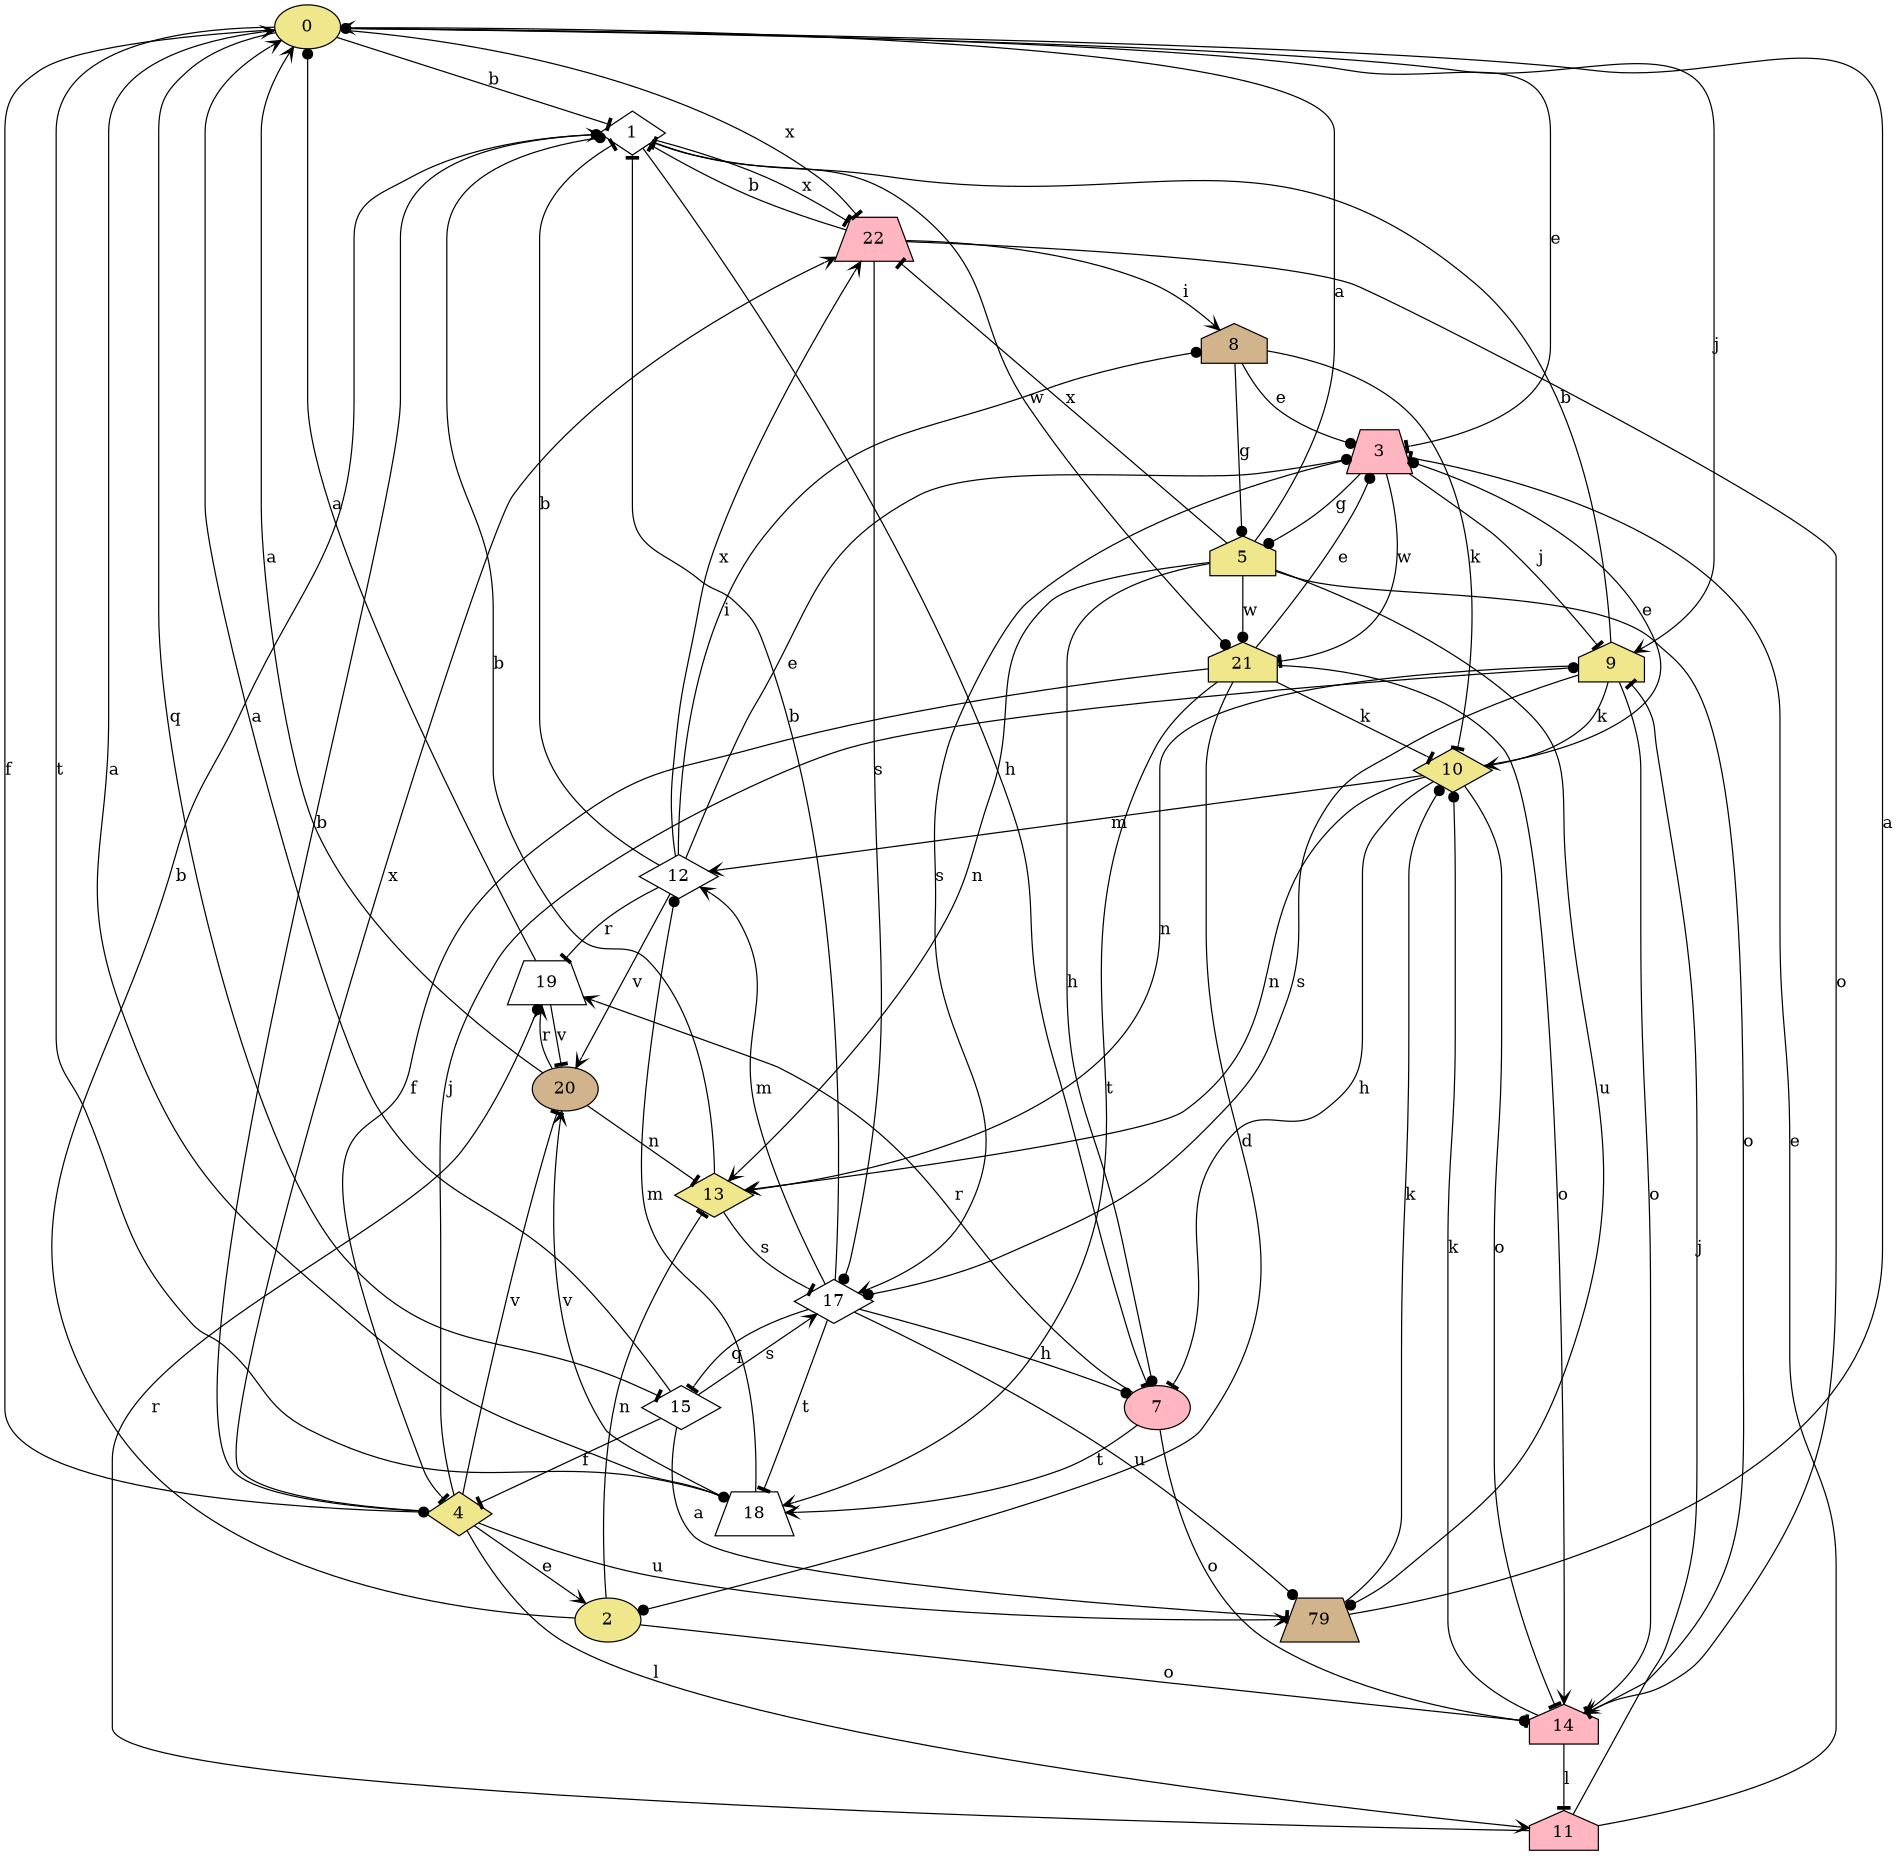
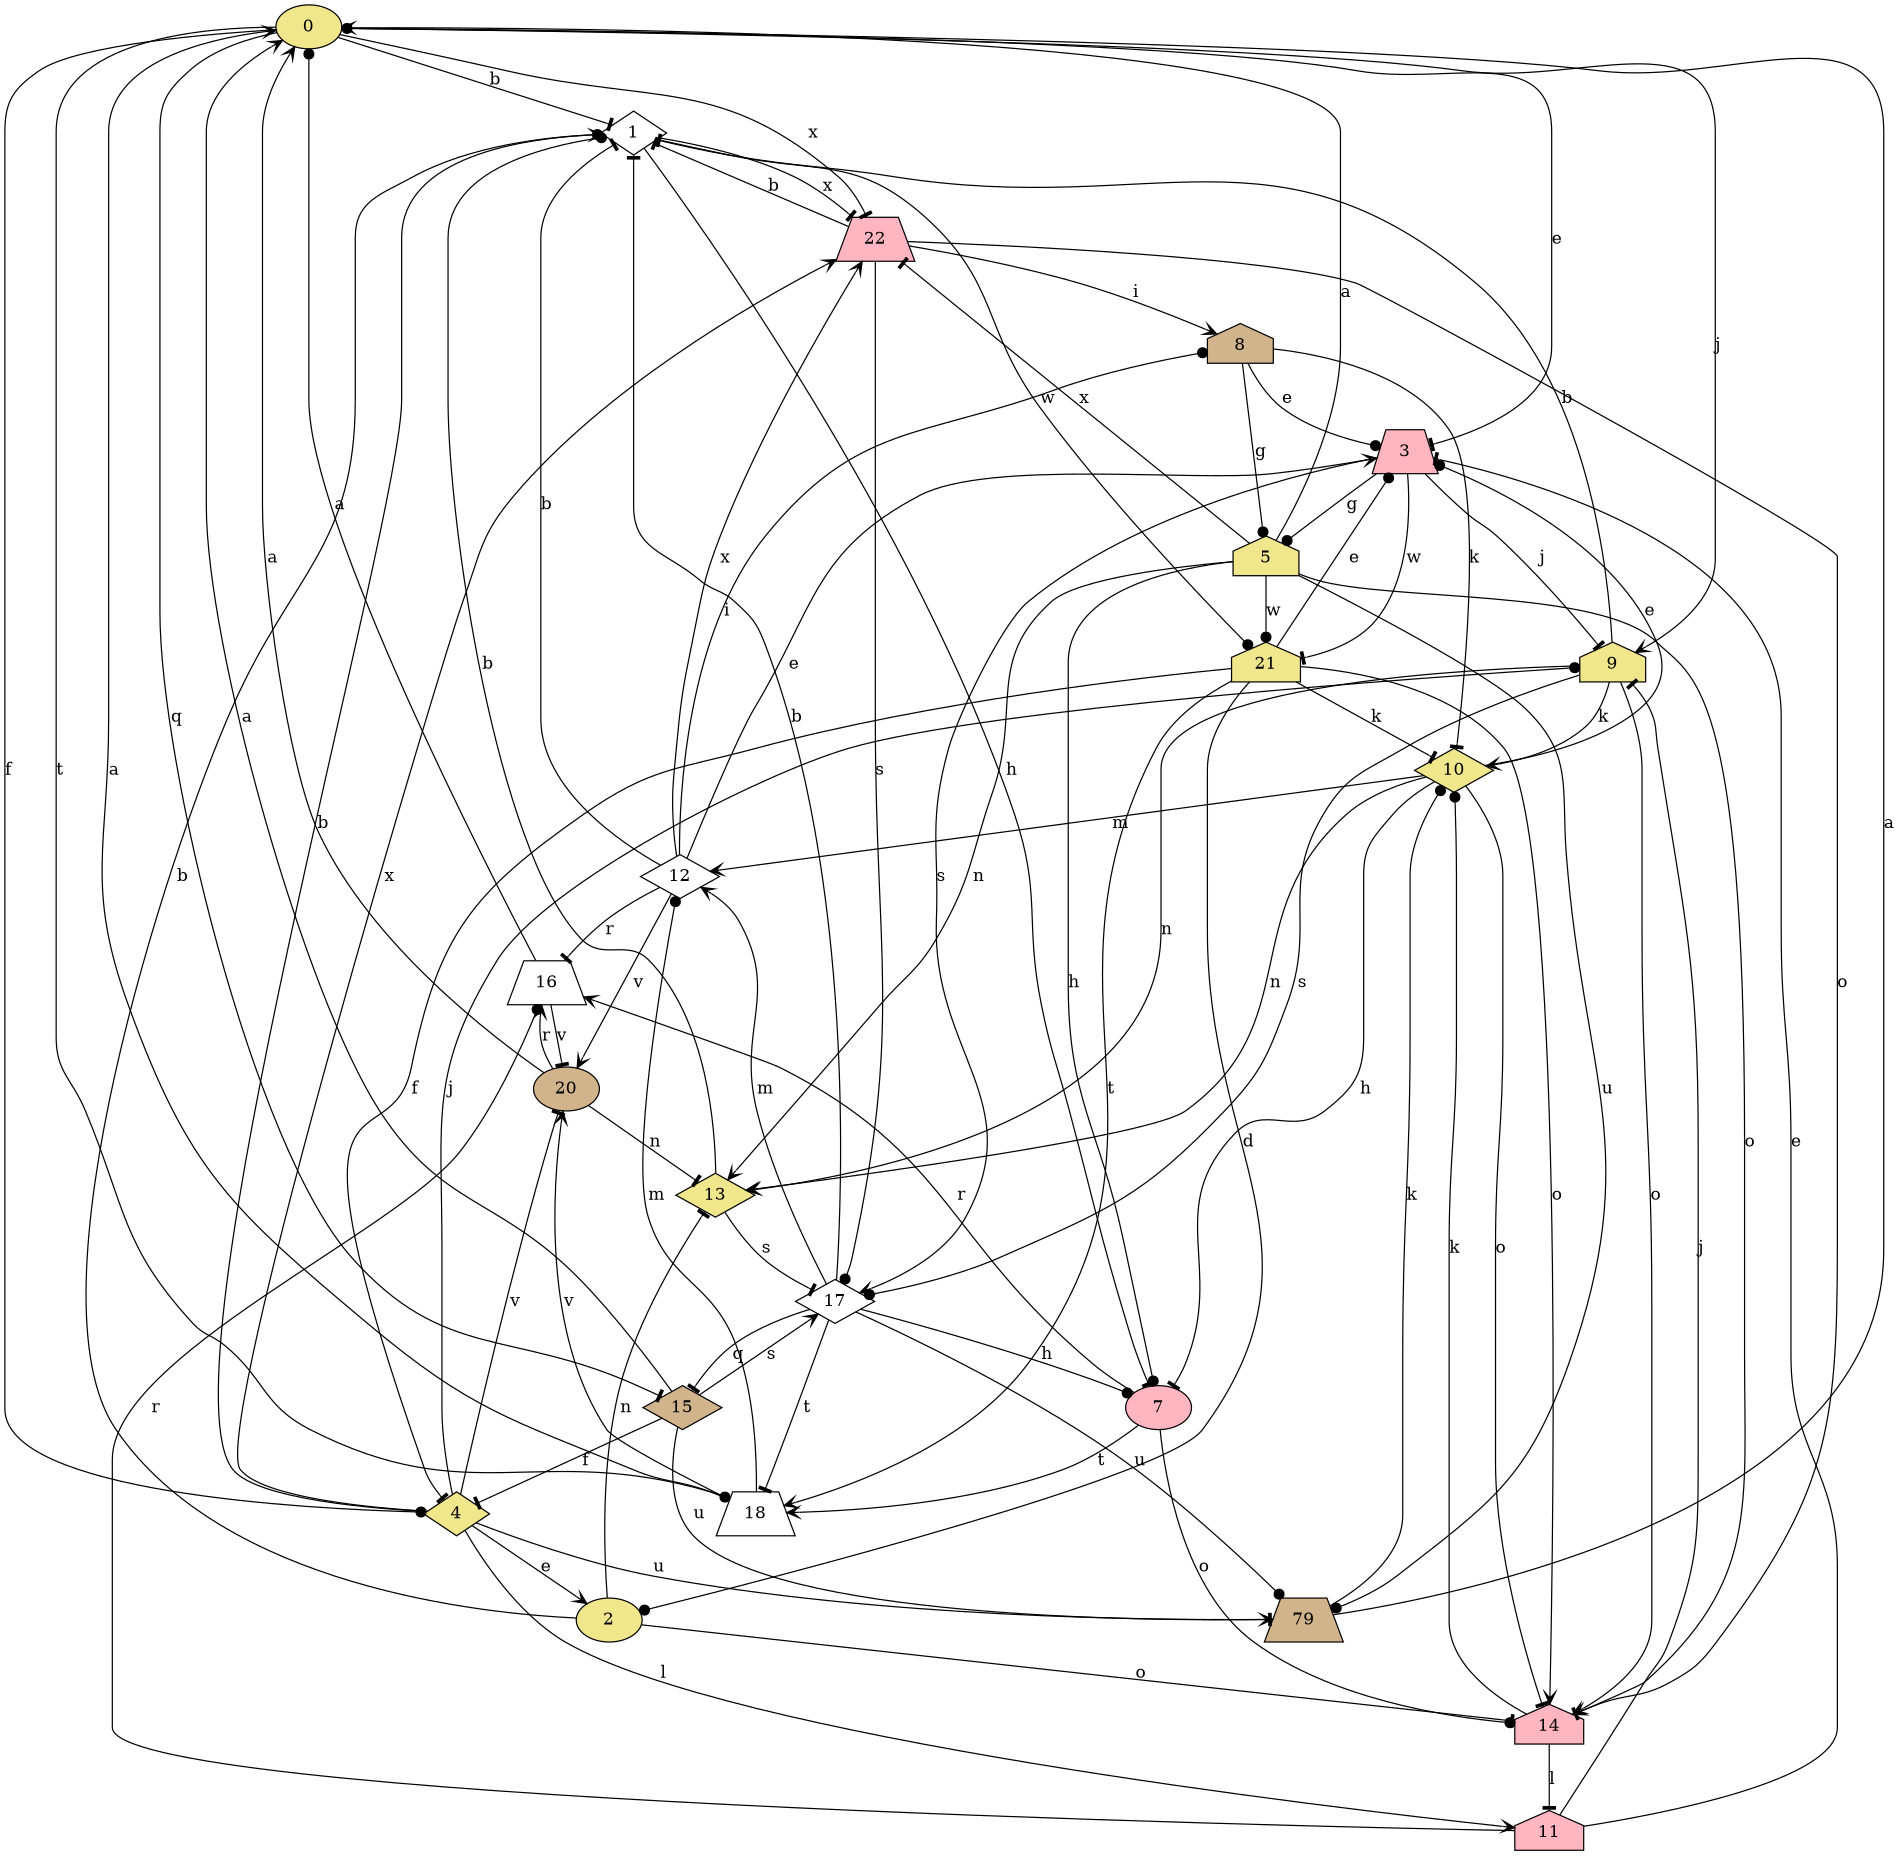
(913, 499) -> (924, 494)
(547, 983) -> (547, 983)
(681, 1408) -> (682, 1408)
(699, 1514) -> (700, 1514)
